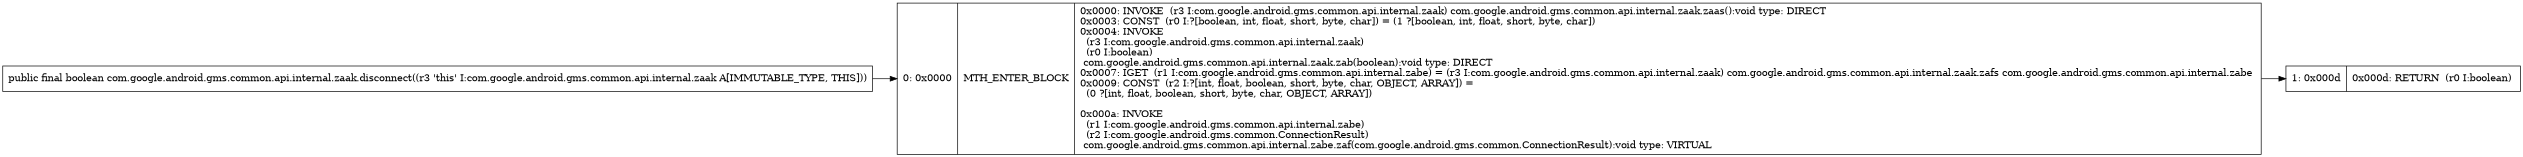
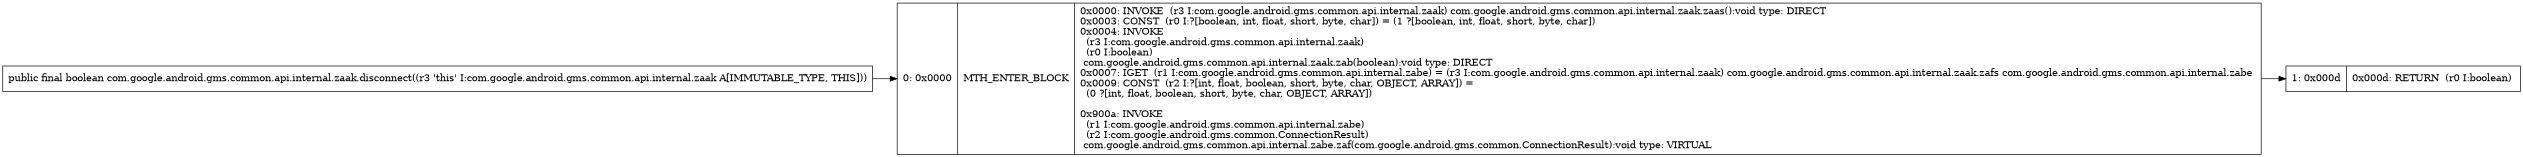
(1125, 114) -> (1125, 114)
